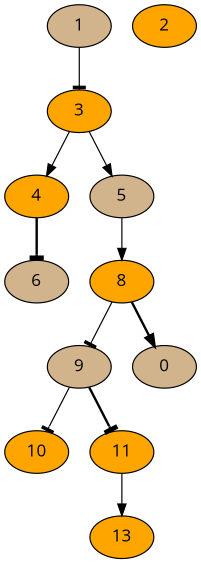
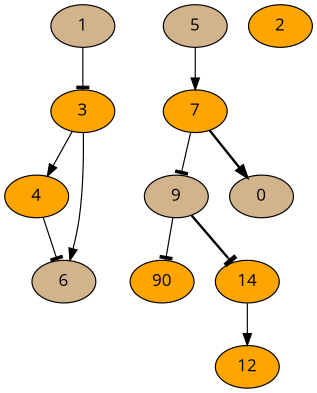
(98, 149) -> (82, 191)
(37, 236) -> (49, 236)
(122, 282) -> (195, 111)
(37, 452) -> (162, 282)
(122, 452) -> (247, 282)
(122, 537) -> (247, 367)
